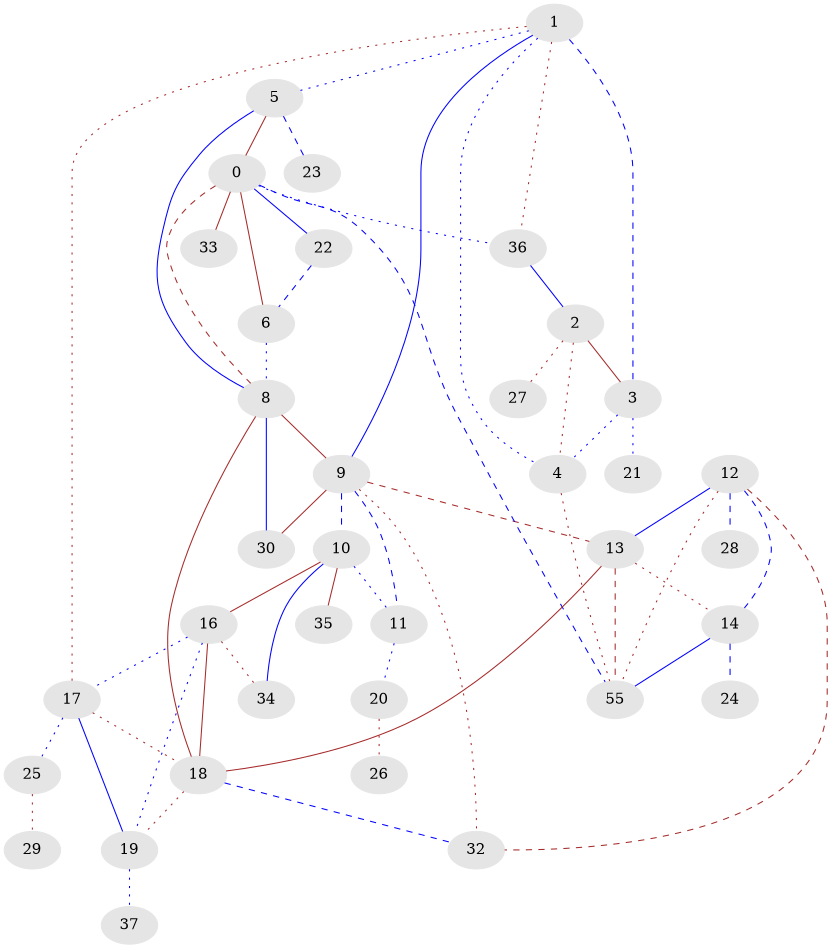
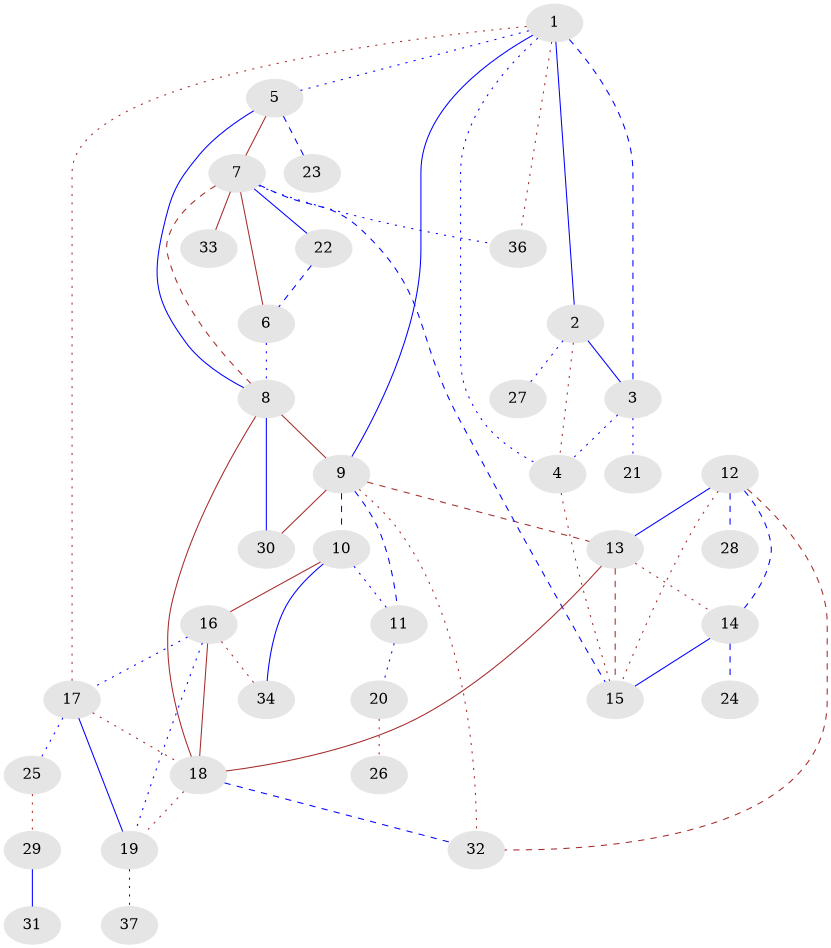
(237, 173) -> (237, 173)
(547, 286) -> (565, 173)
(547, 361) -> (547, 361)
(604, 361) -> (604, 361)
(324, 625) -> none
(615, 700) -> (615, 700)
none -> (32, 925)
